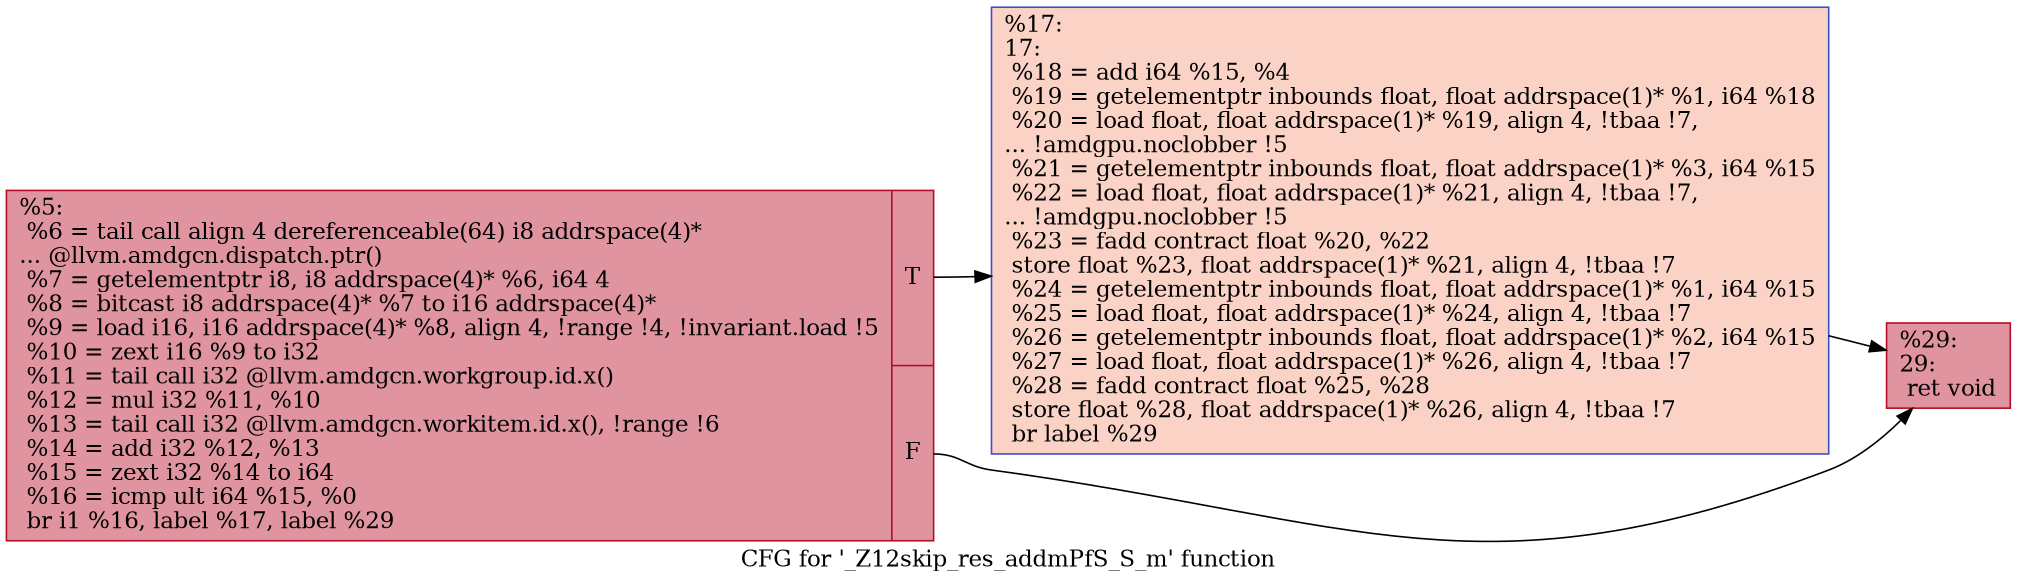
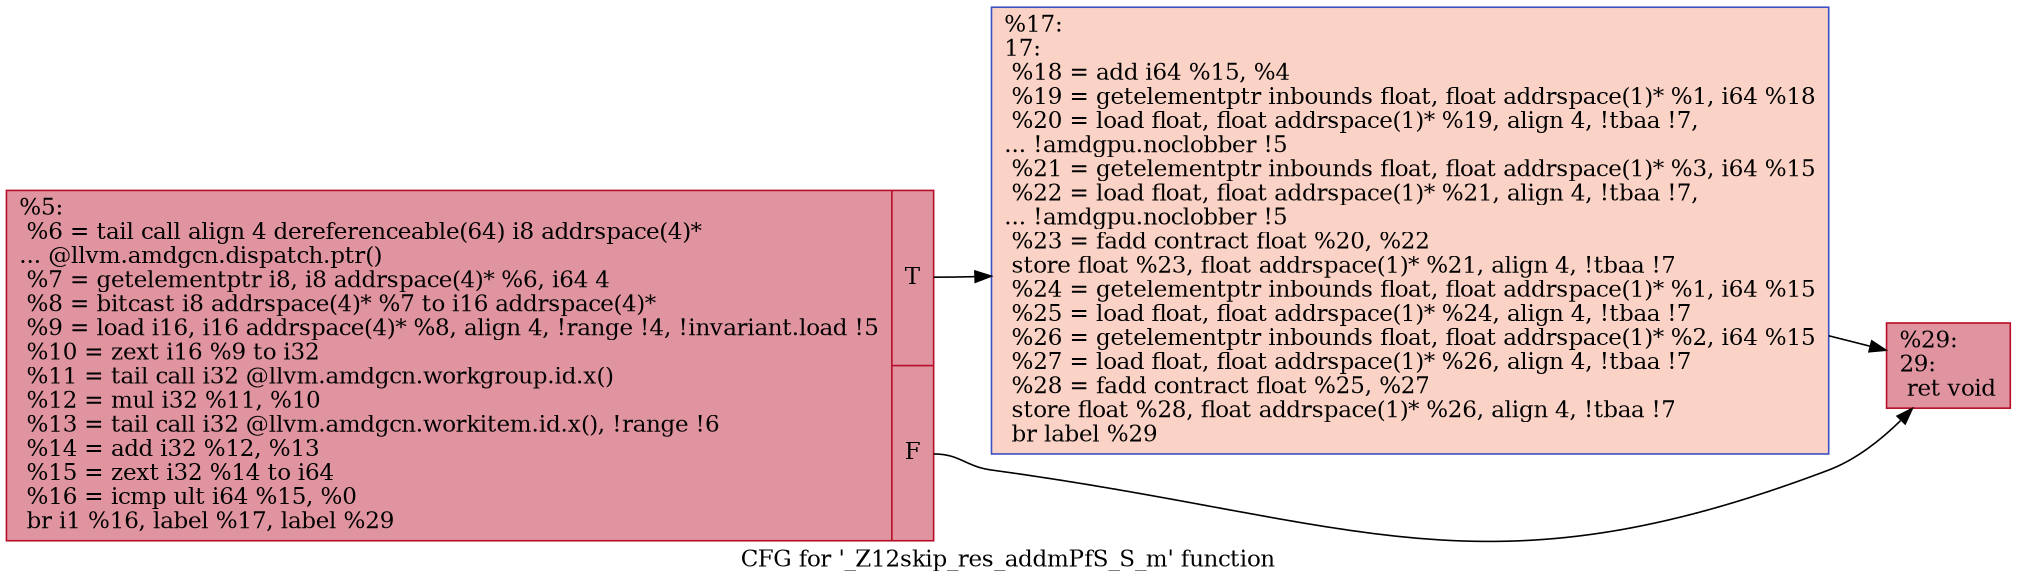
(1217, 386) -> (1217, 386)
